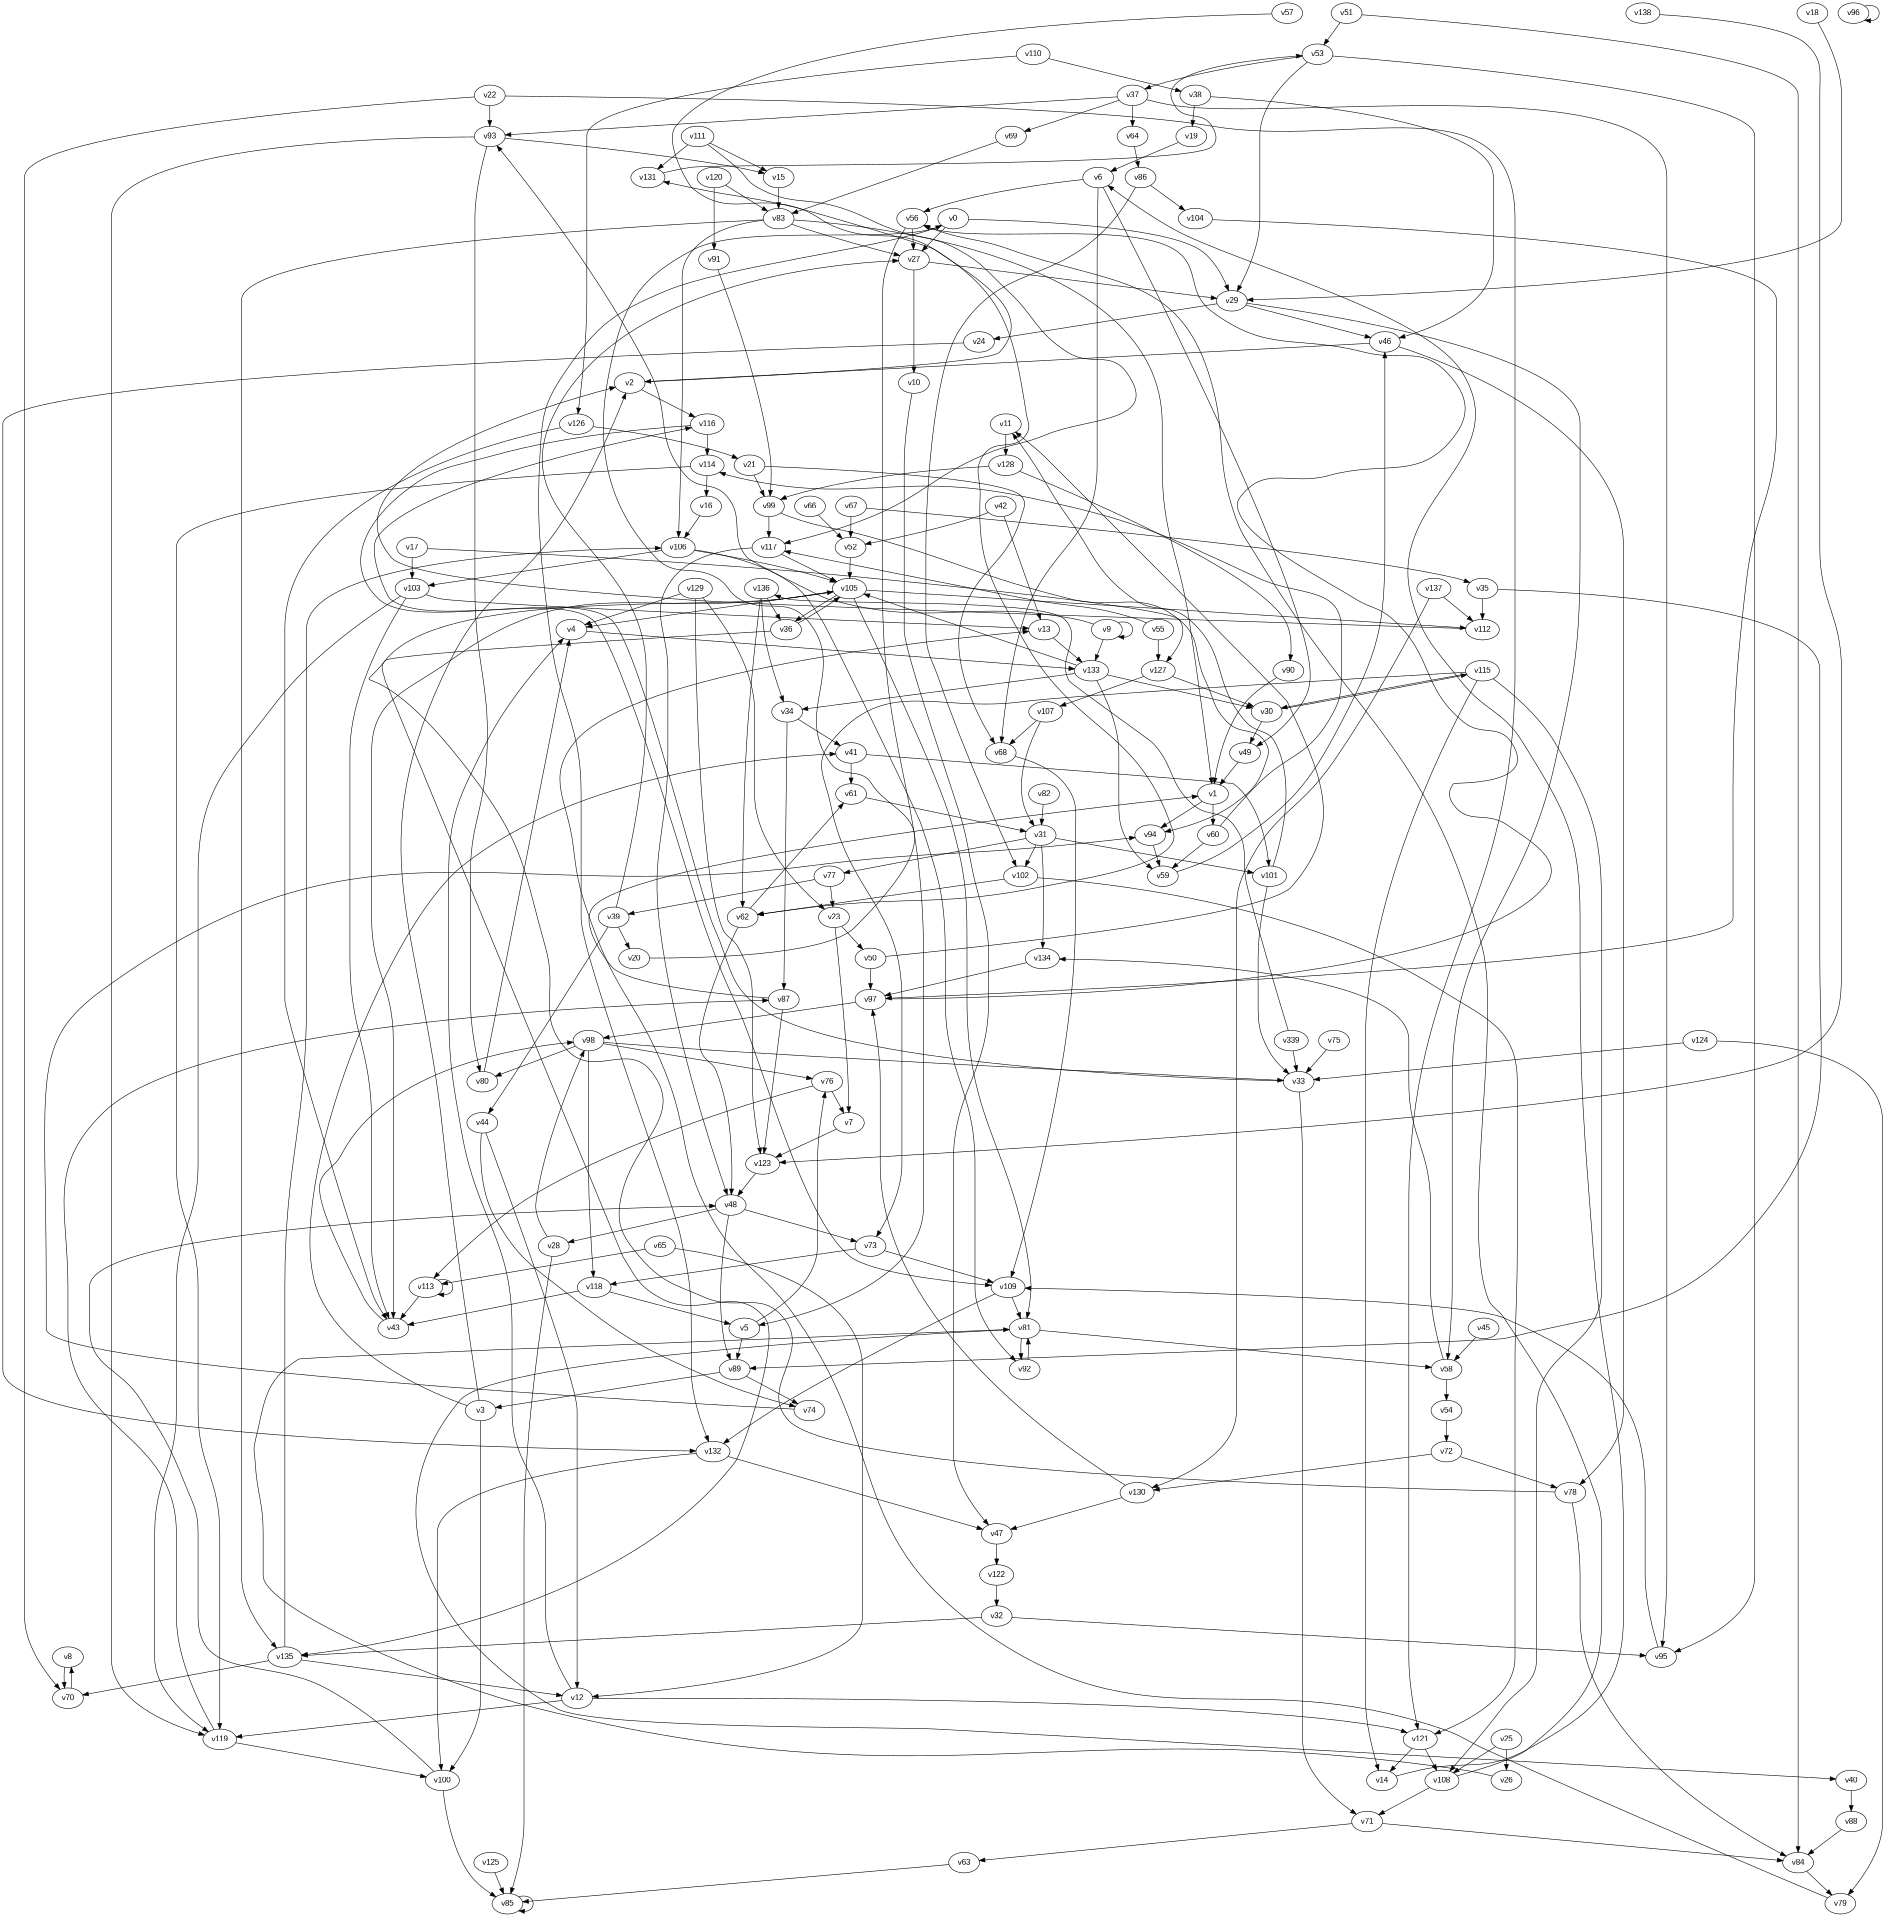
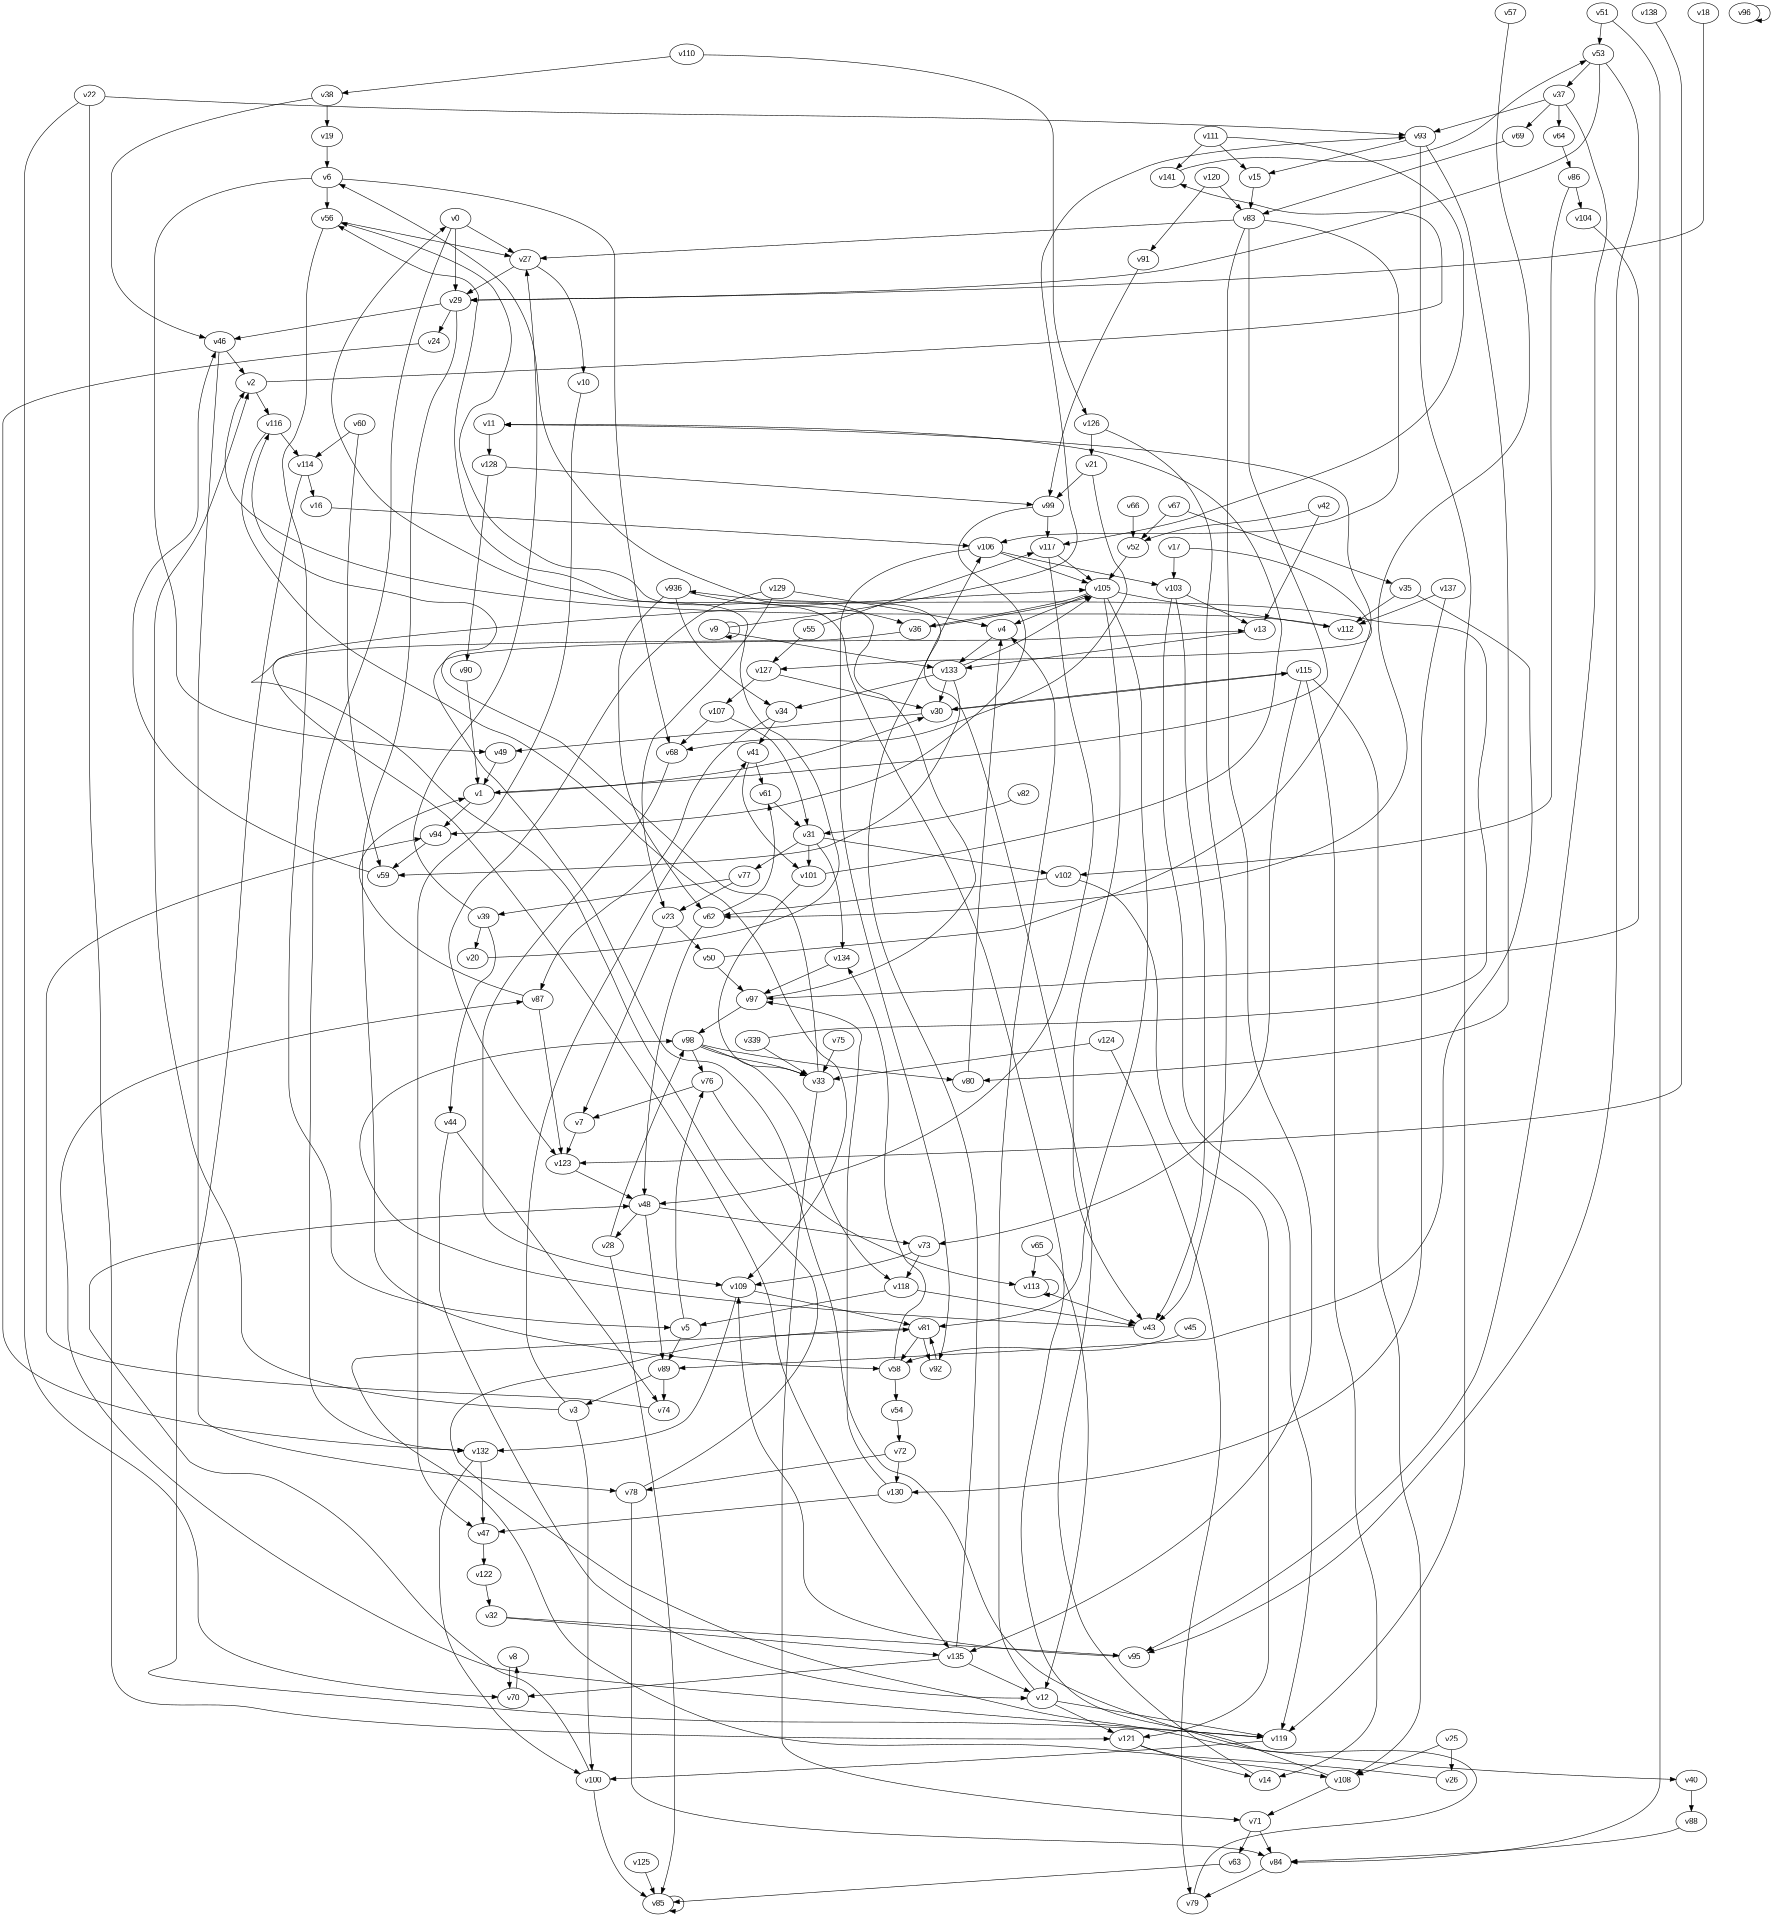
(648, 178) -> (1167, 178)
(761, 589) -> (674, 589)
(1213, 810) -> (710, 774)
